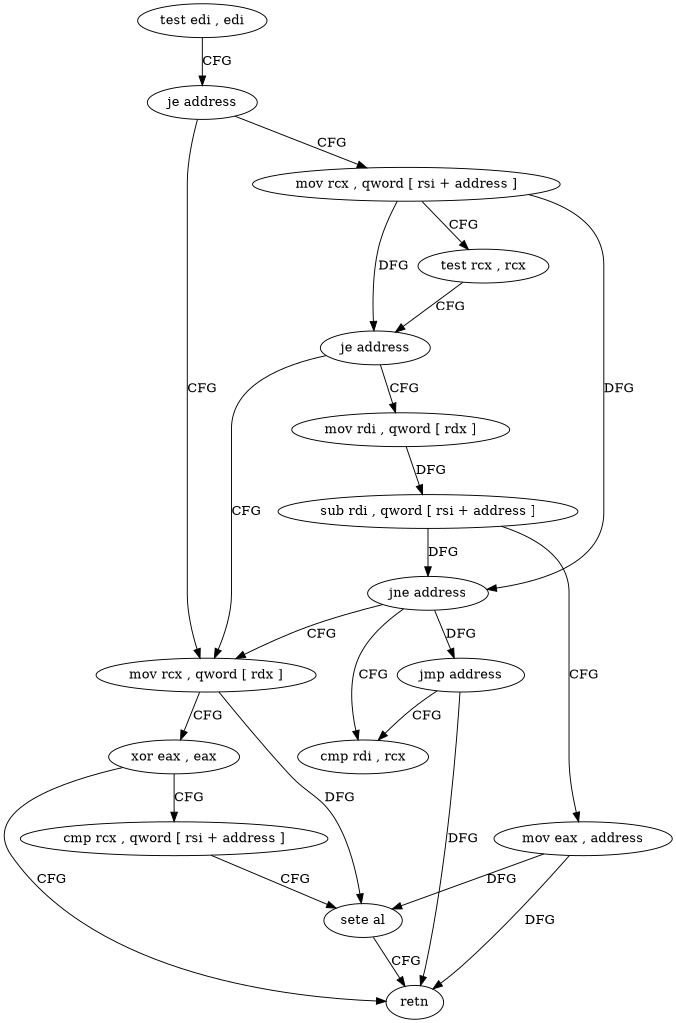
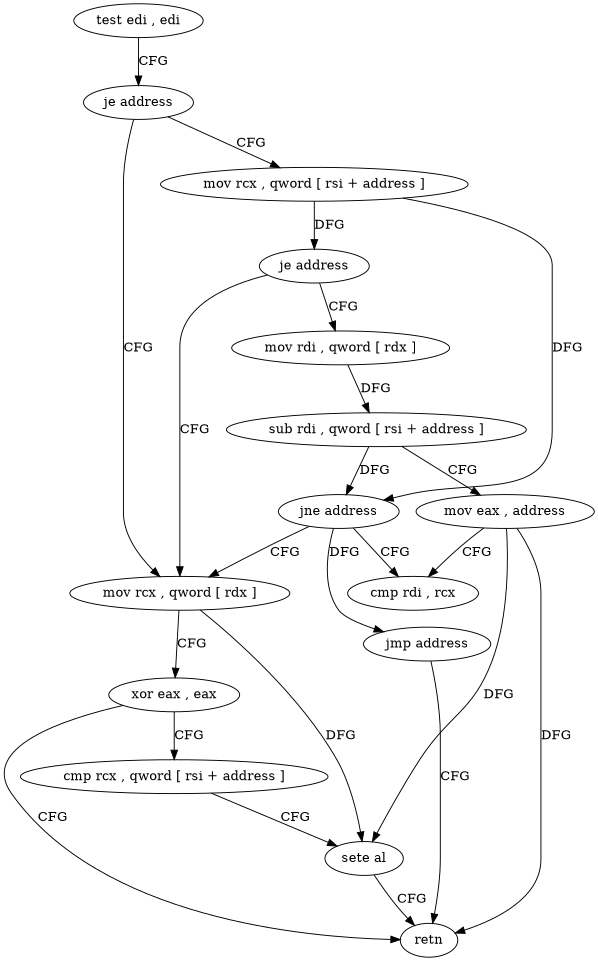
(483, 266) -> none
(410, 711) -> (459, 548)
(463, 839) -> (455, 777)
